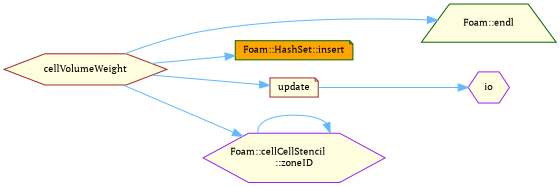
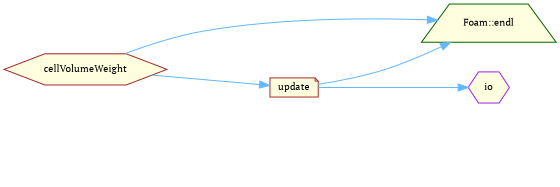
(294, 50) -> none
none -> (381, 71)
(294, 158) -> none
